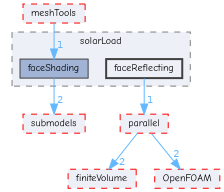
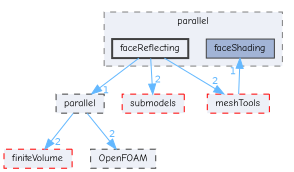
(101, 42) -> (193, 22)
none -> (190, 73)
(54, 92) -> (152, 72)
(144, 124) -> (80, 104)
(187, 179) -> (123, 159)
